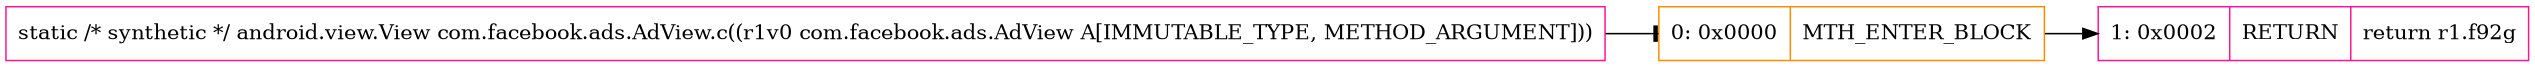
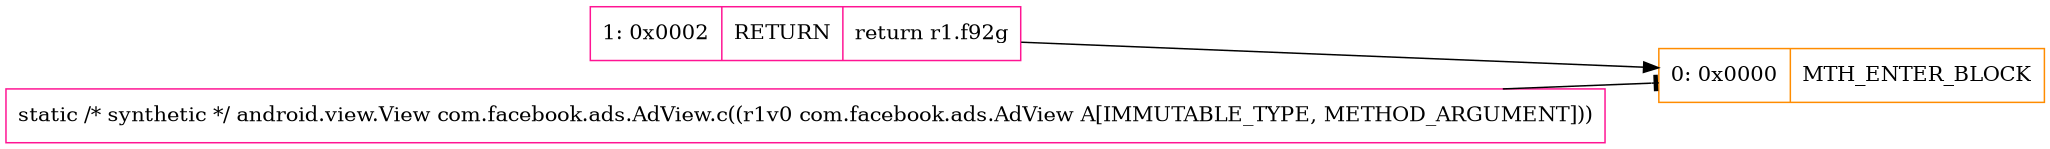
(2064, 34) -> (1332, 55)
